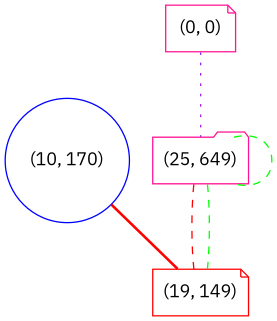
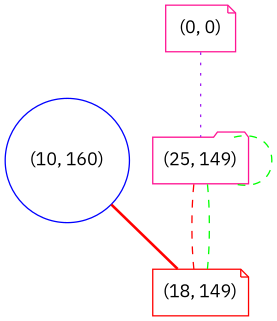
(67, 161) -> (67, 161)
(201, 161) -> (201, 161)
(201, 293) -> (201, 293)
